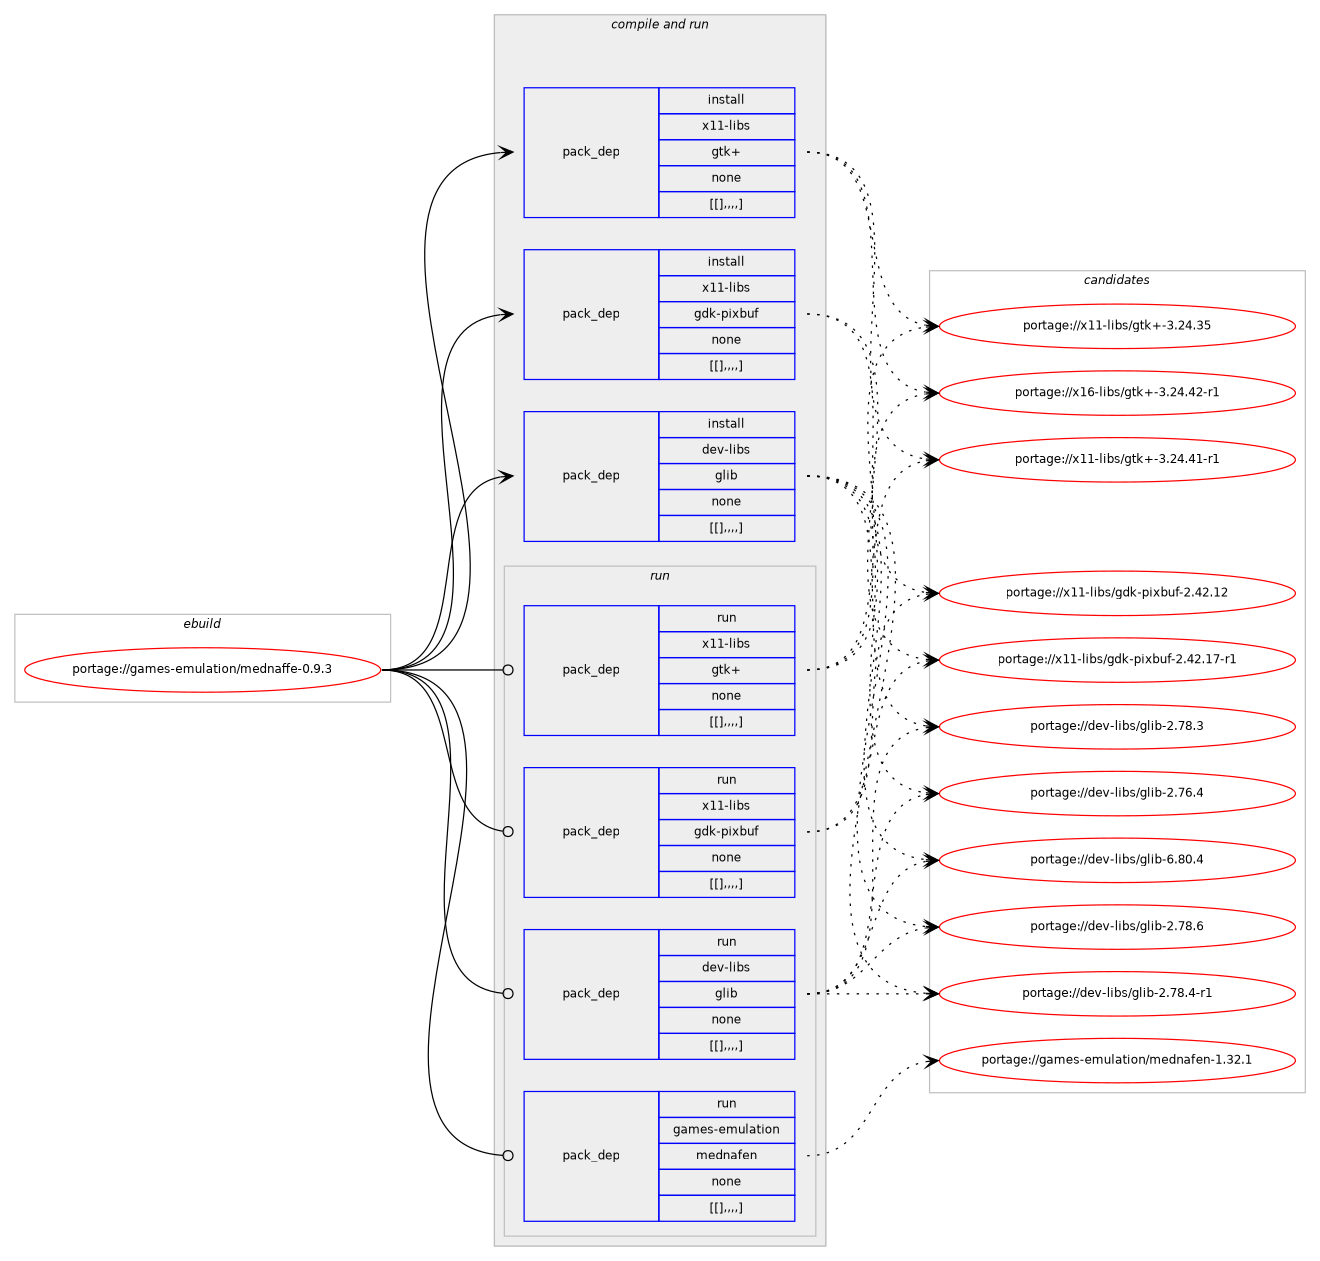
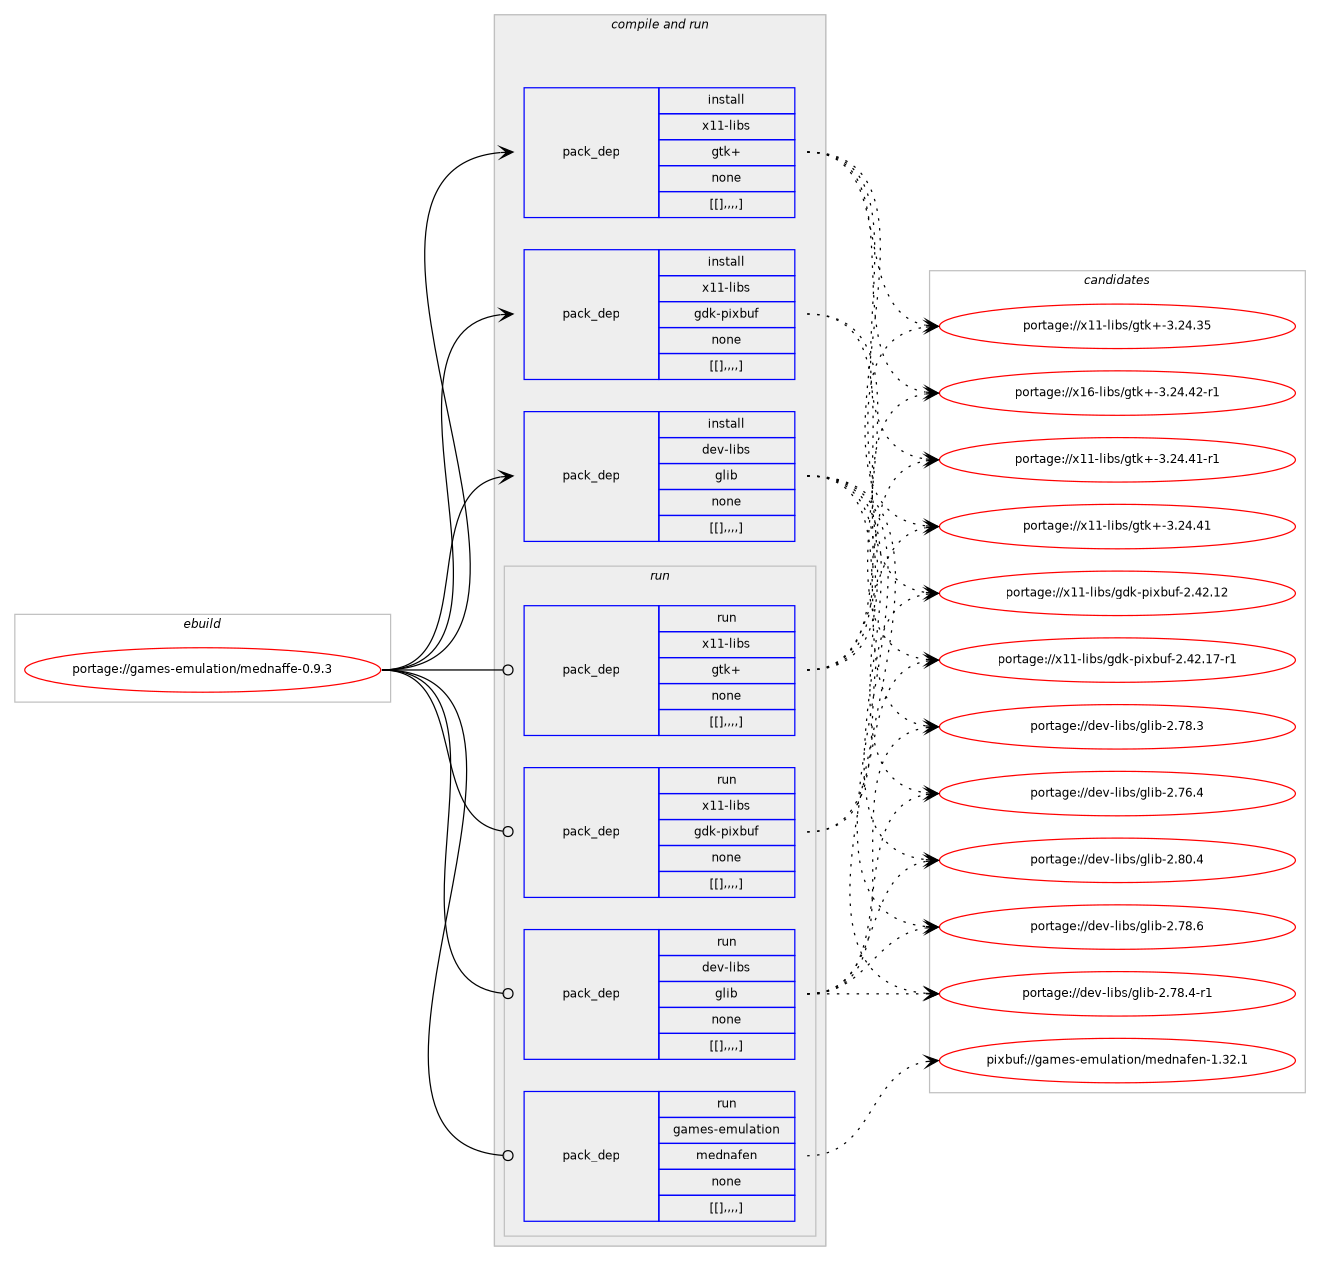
none -> (1117, 527)
(1117, 860) -> (1117, 860)
(1117, 1061) -> (1117, 1061)
